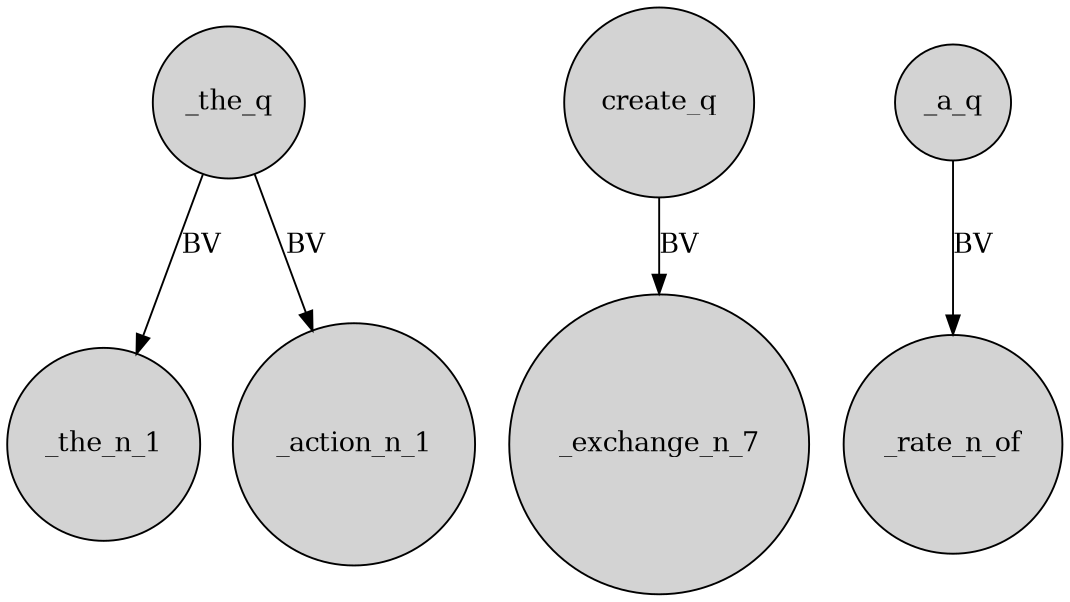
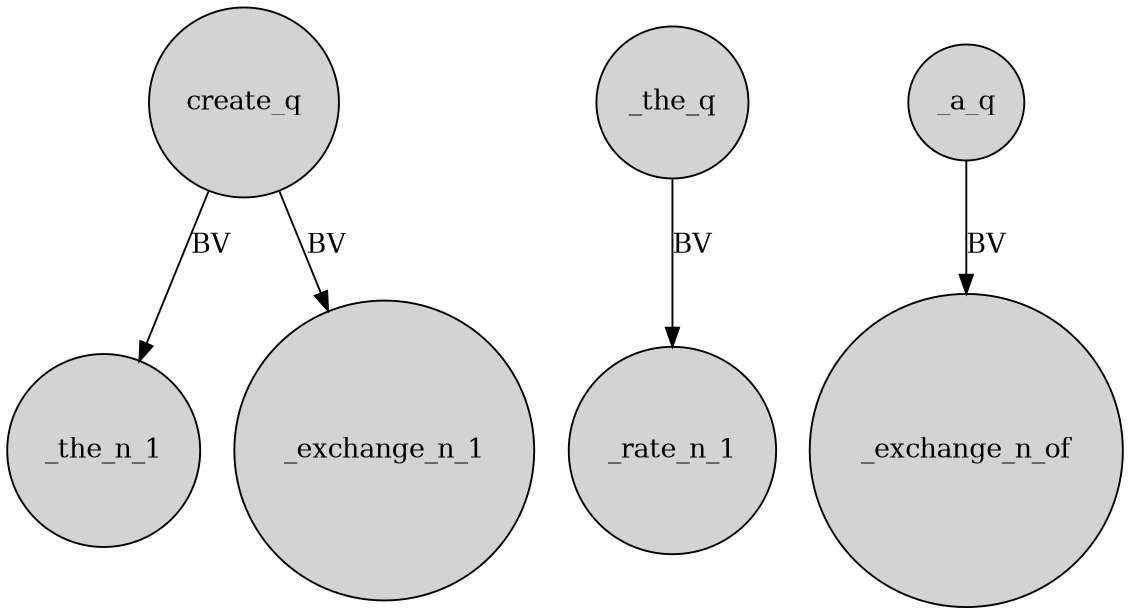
(173, 255) -> (178, 267)
(354, 444) -> (672, 451)
(659, 444) -> (384, 451)
(953, 444) -> (966, 451)
